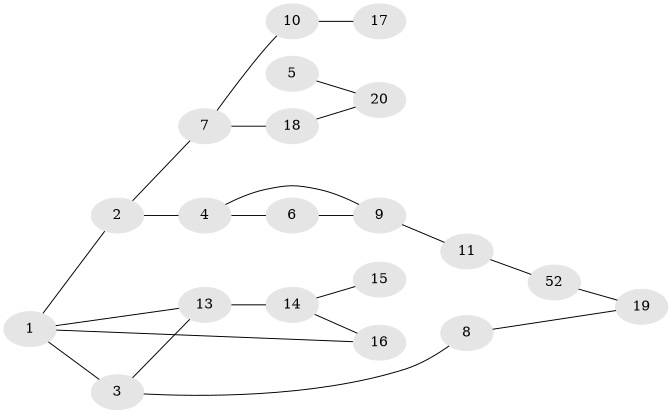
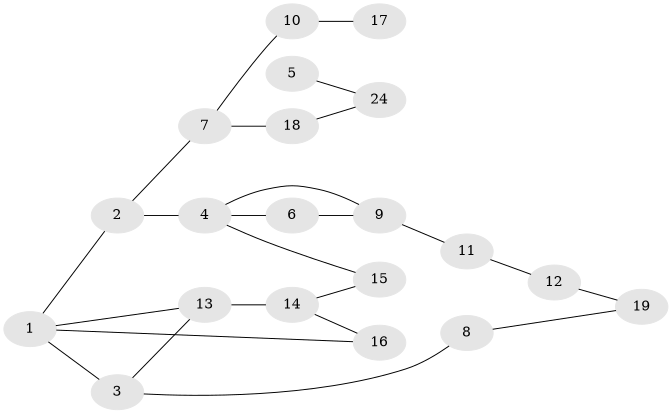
(380, 100) -> (380, 100)
none -> (290, 251)
(554, 283) -> (554, 283)
